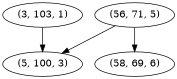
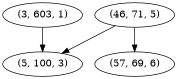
(43, 15) -> (43, 15)
(135, 15) -> (135, 15)
(135, 64) -> (135, 64)
